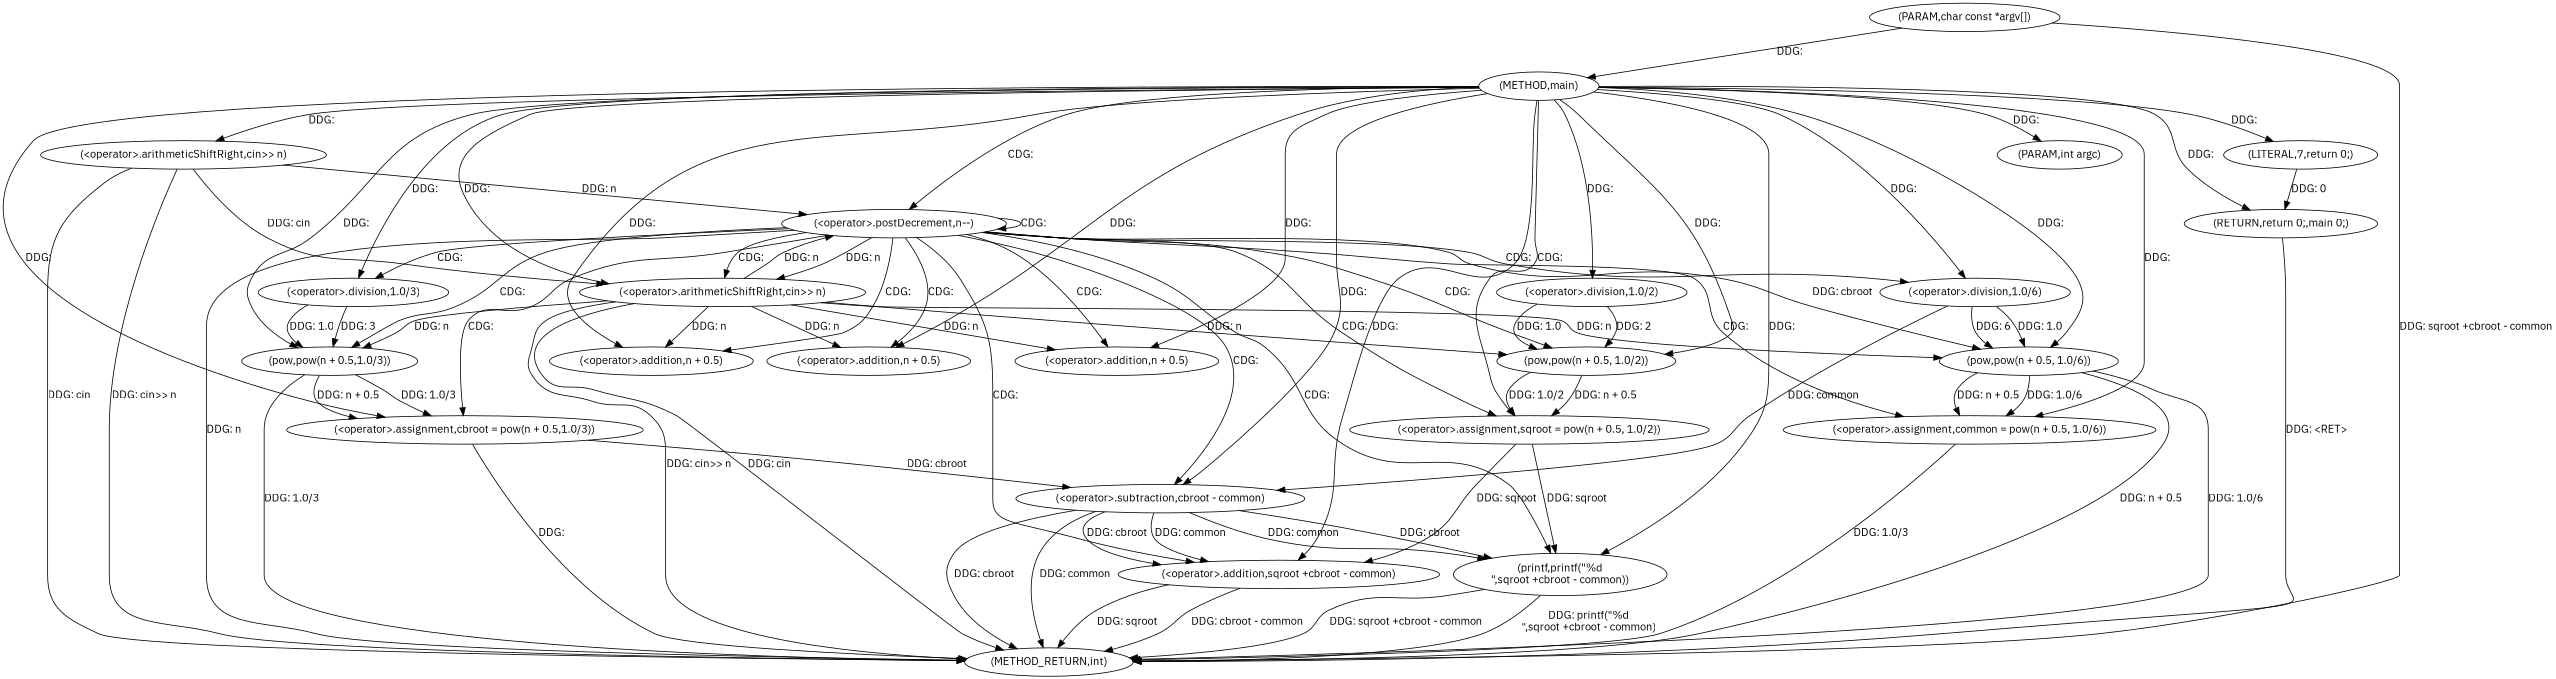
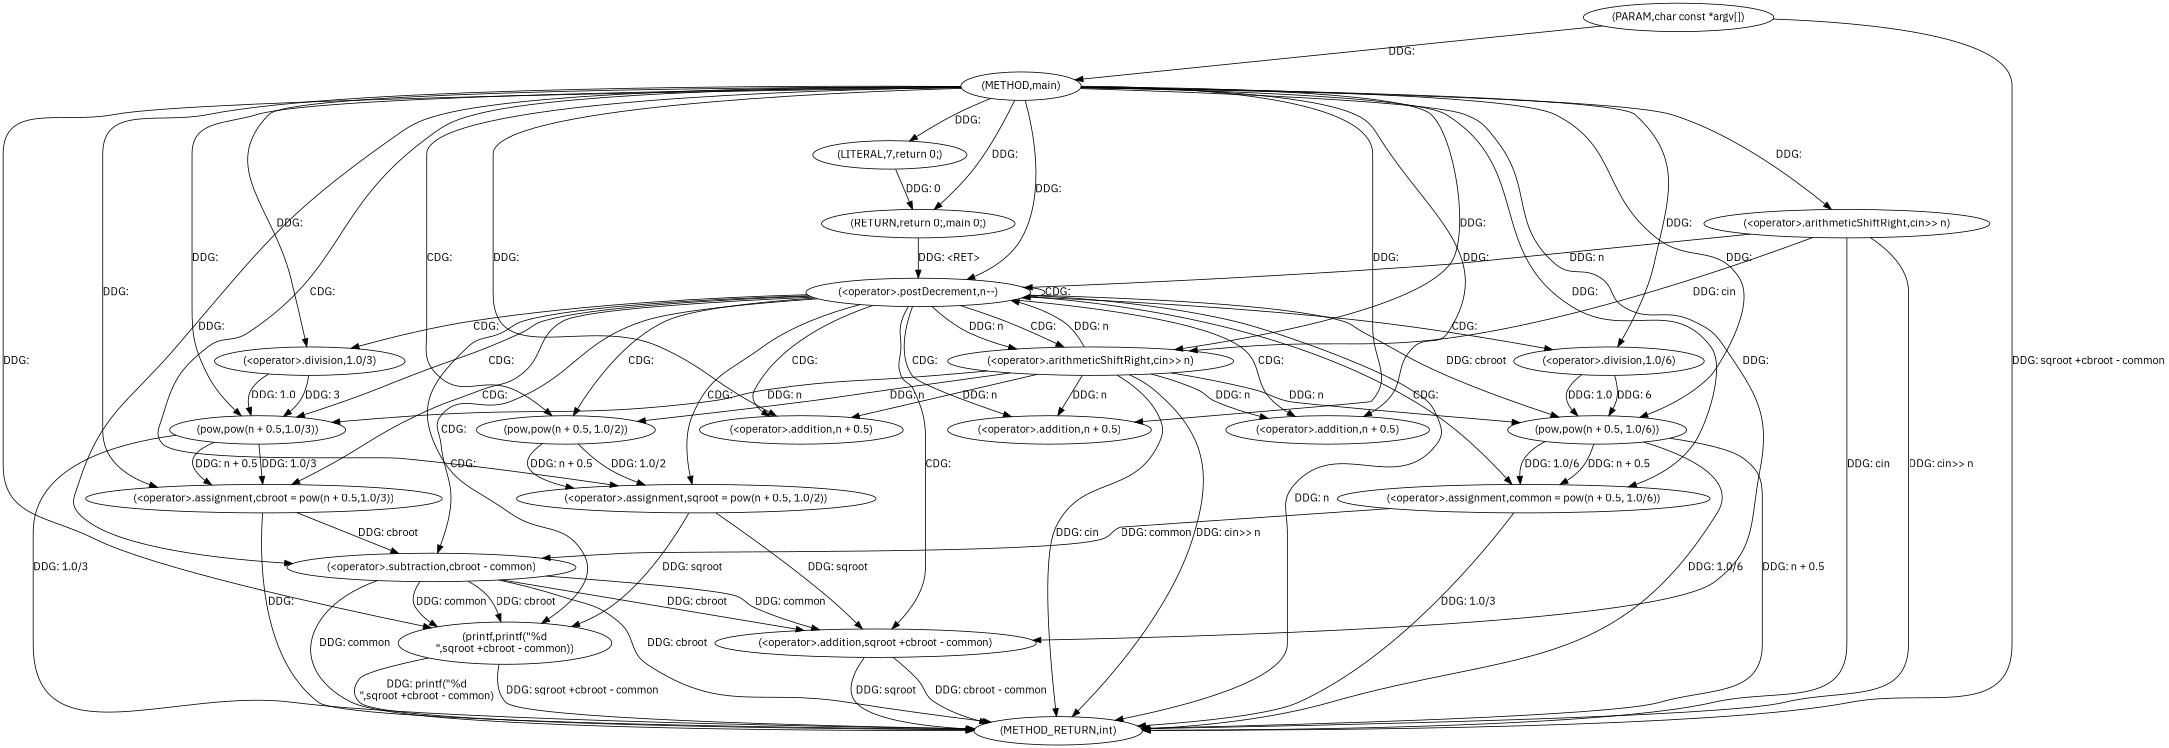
(1022, 155) -> (1050, 189)
(2060, 155) -> none
(1709, 224) -> (441, 258)
(1592, 292) -> none
(1636, 459) -> (972, 549)
(1900, 637) -> (918, 254)
